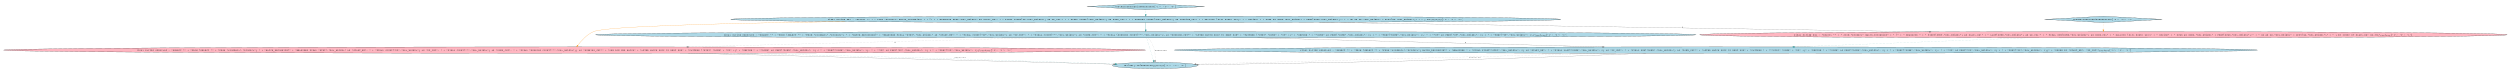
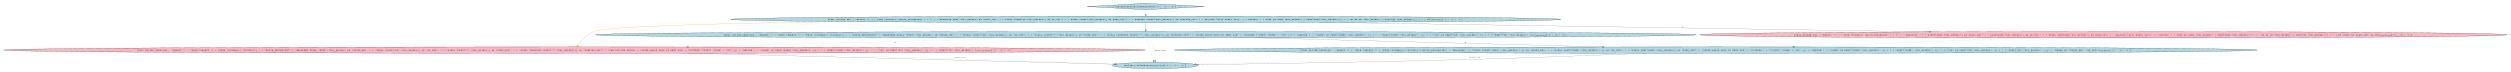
(2103, 19) -> none
